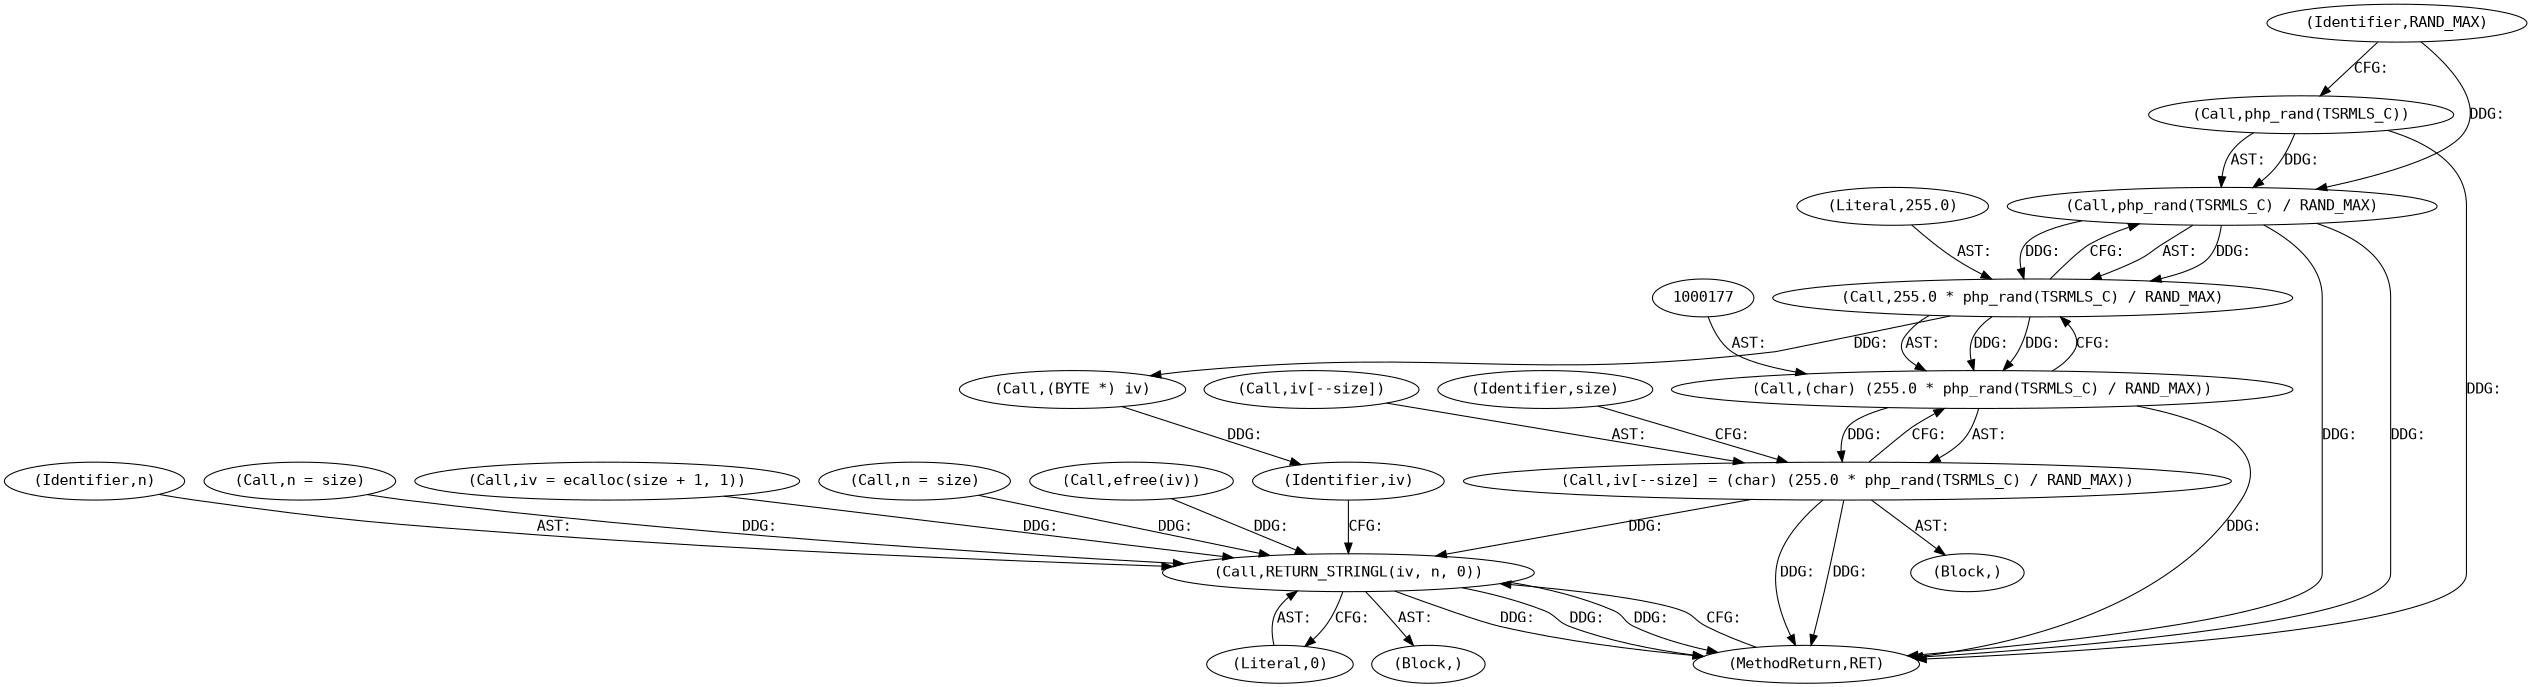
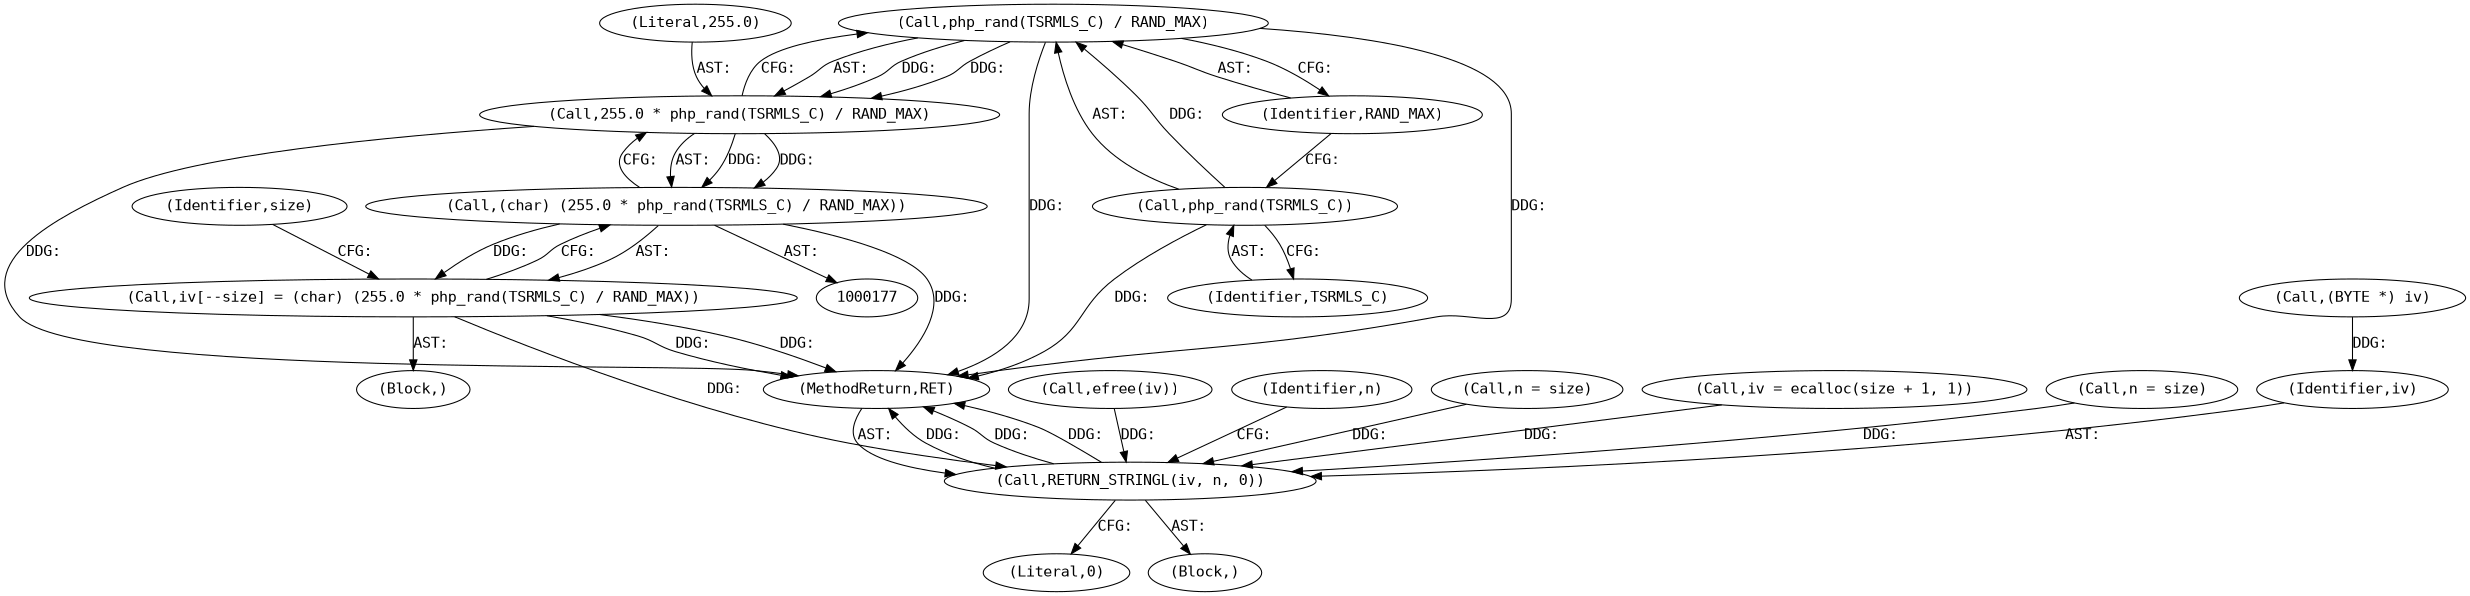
none -> (1254, 57)
(2492, 115) -> (1240, 69)
none -> (1298, 298)
(1750, 361) -> (771, 252)
(1557, 365) -> (96, 341)
(1312, 390) -> none
(559, 527) -> (1259, 435)
(1371, 527) -> (2087, 435)
(1273, 619) -> none
(1728, 619) -> (880, 435)
